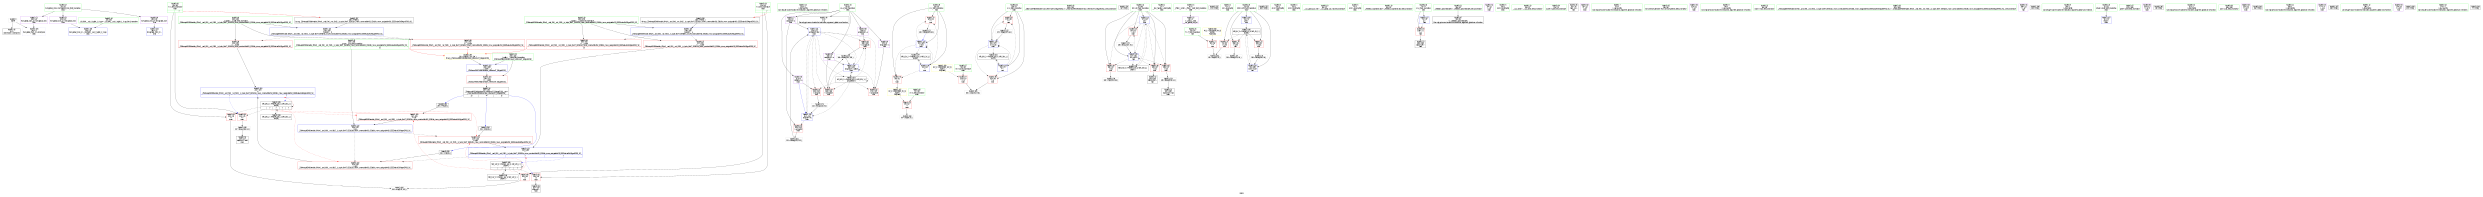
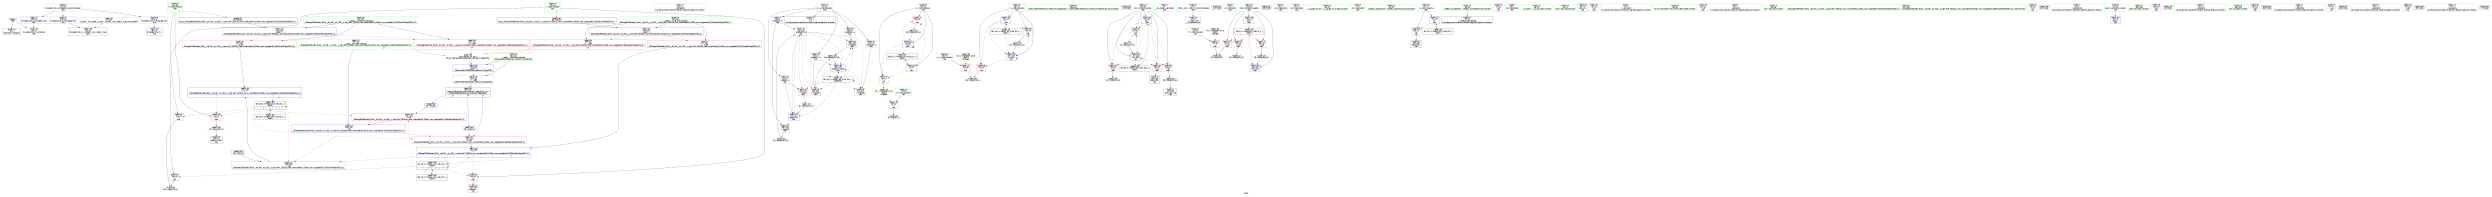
none -> (1438, 32)
(993, 50) -> (1006, 43)
(526, 146) -> (482, 117)
